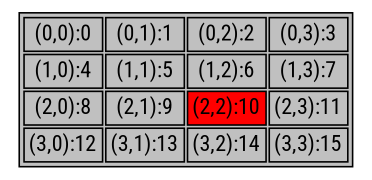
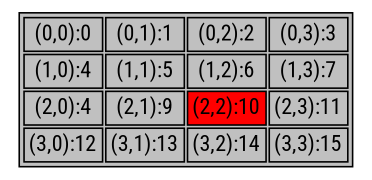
(63, 107) -> (63, 107)
